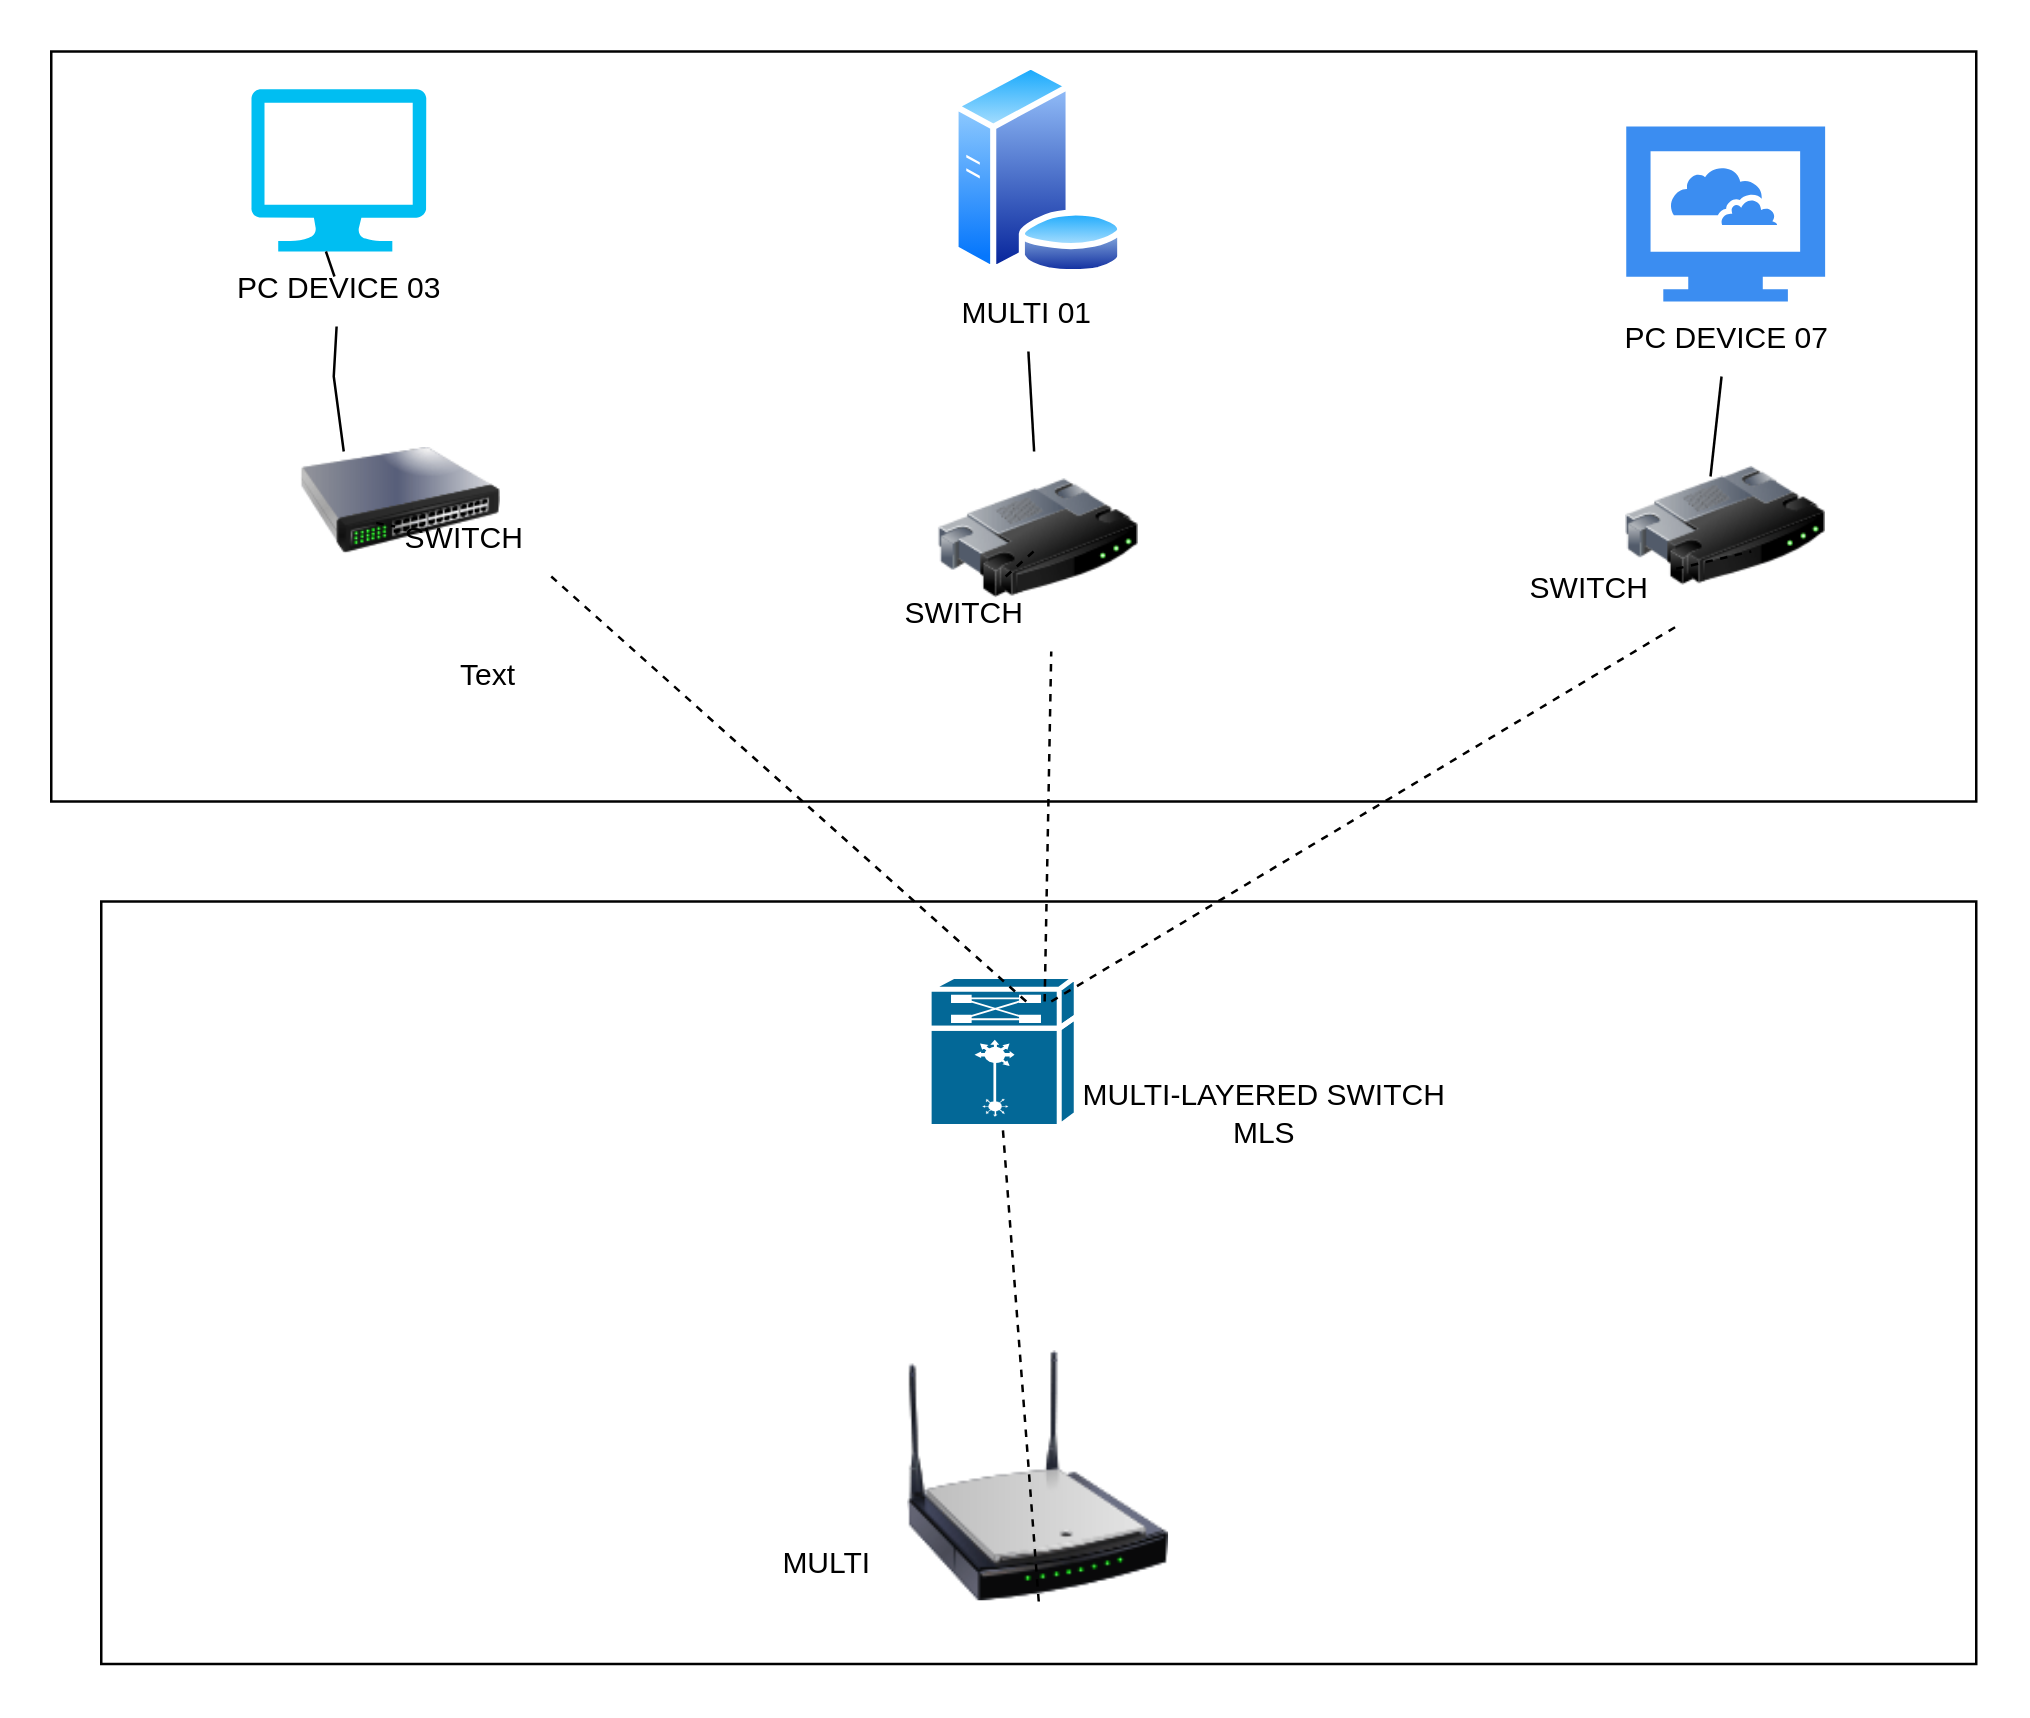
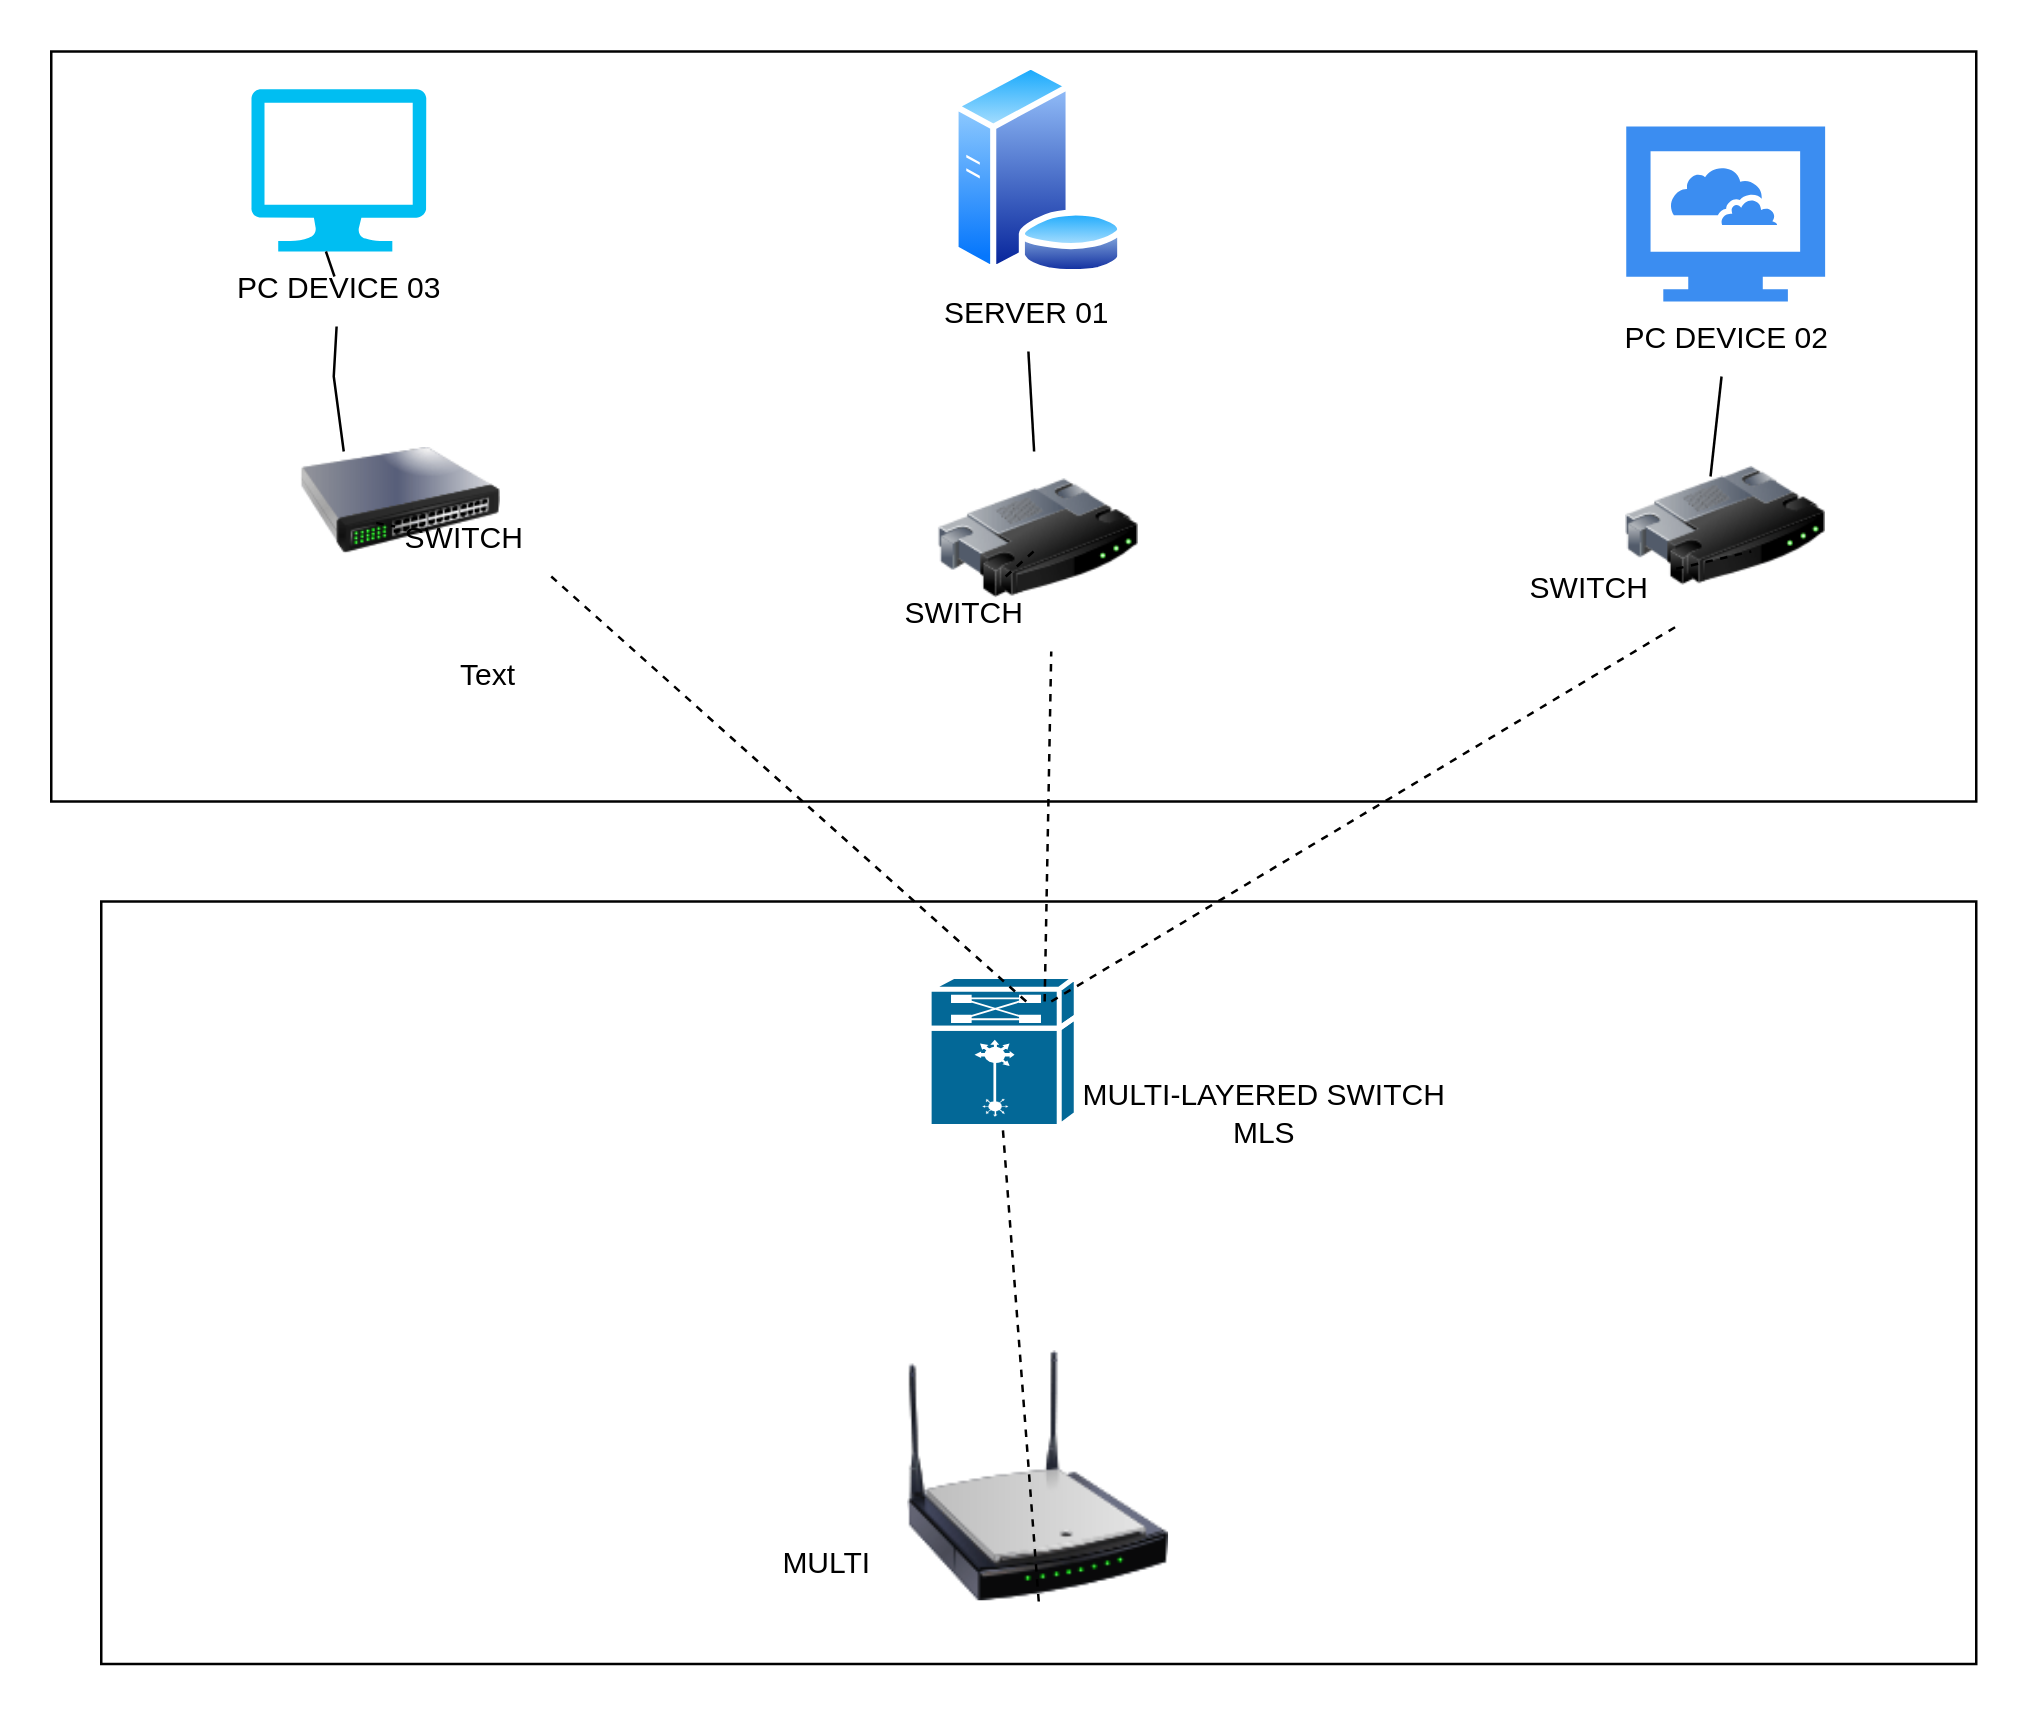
(1028, 314) -> (1028, 314)
(1728, 339) -> (1728, 339)
